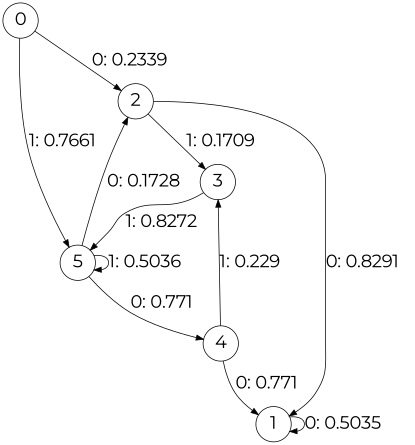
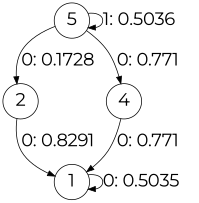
(21, 21) -> none
(218, 182) -> none
